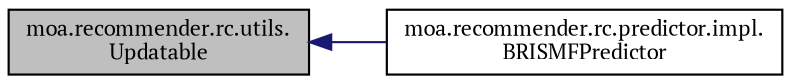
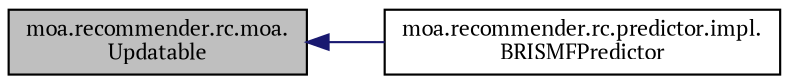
(159, 42) -> (158, 42)
